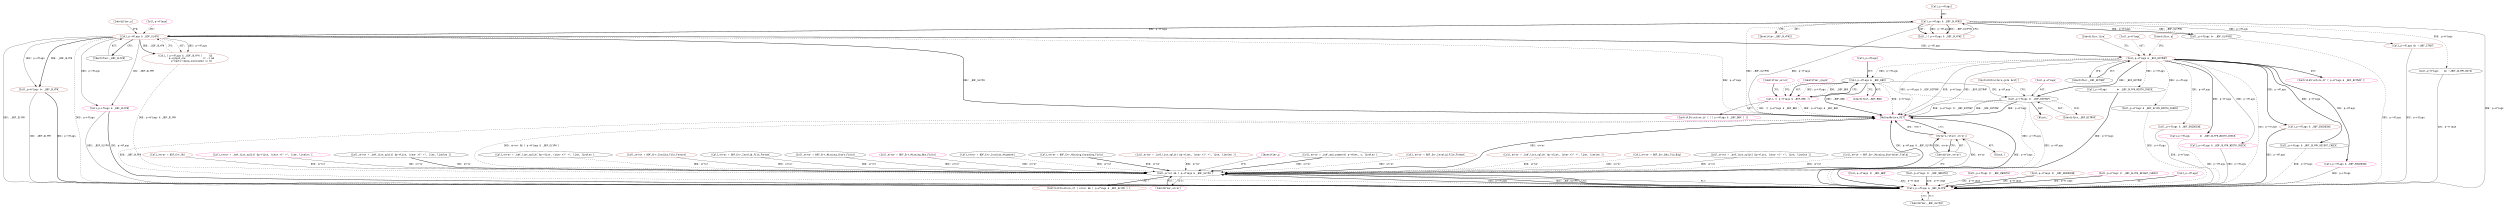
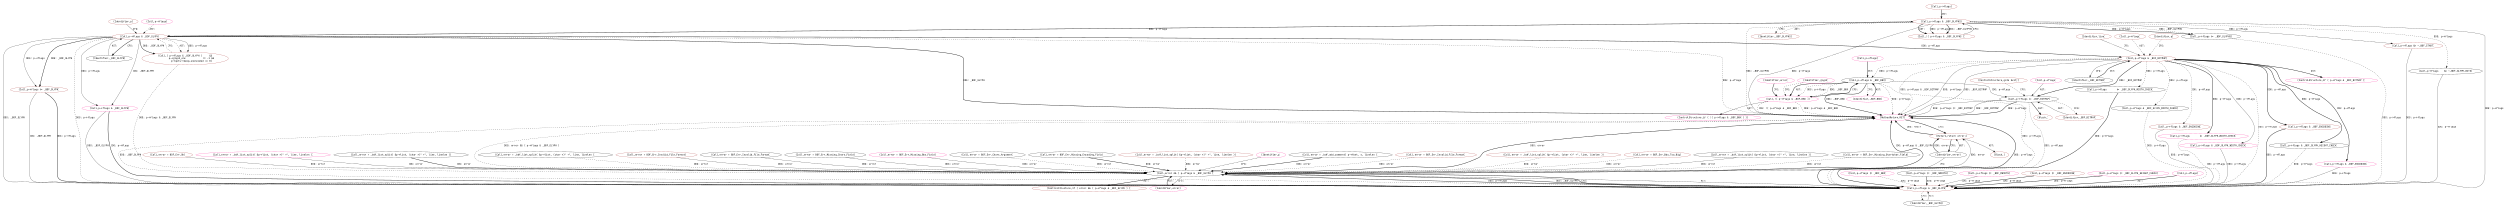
(988, 155) -> (988, 155)
